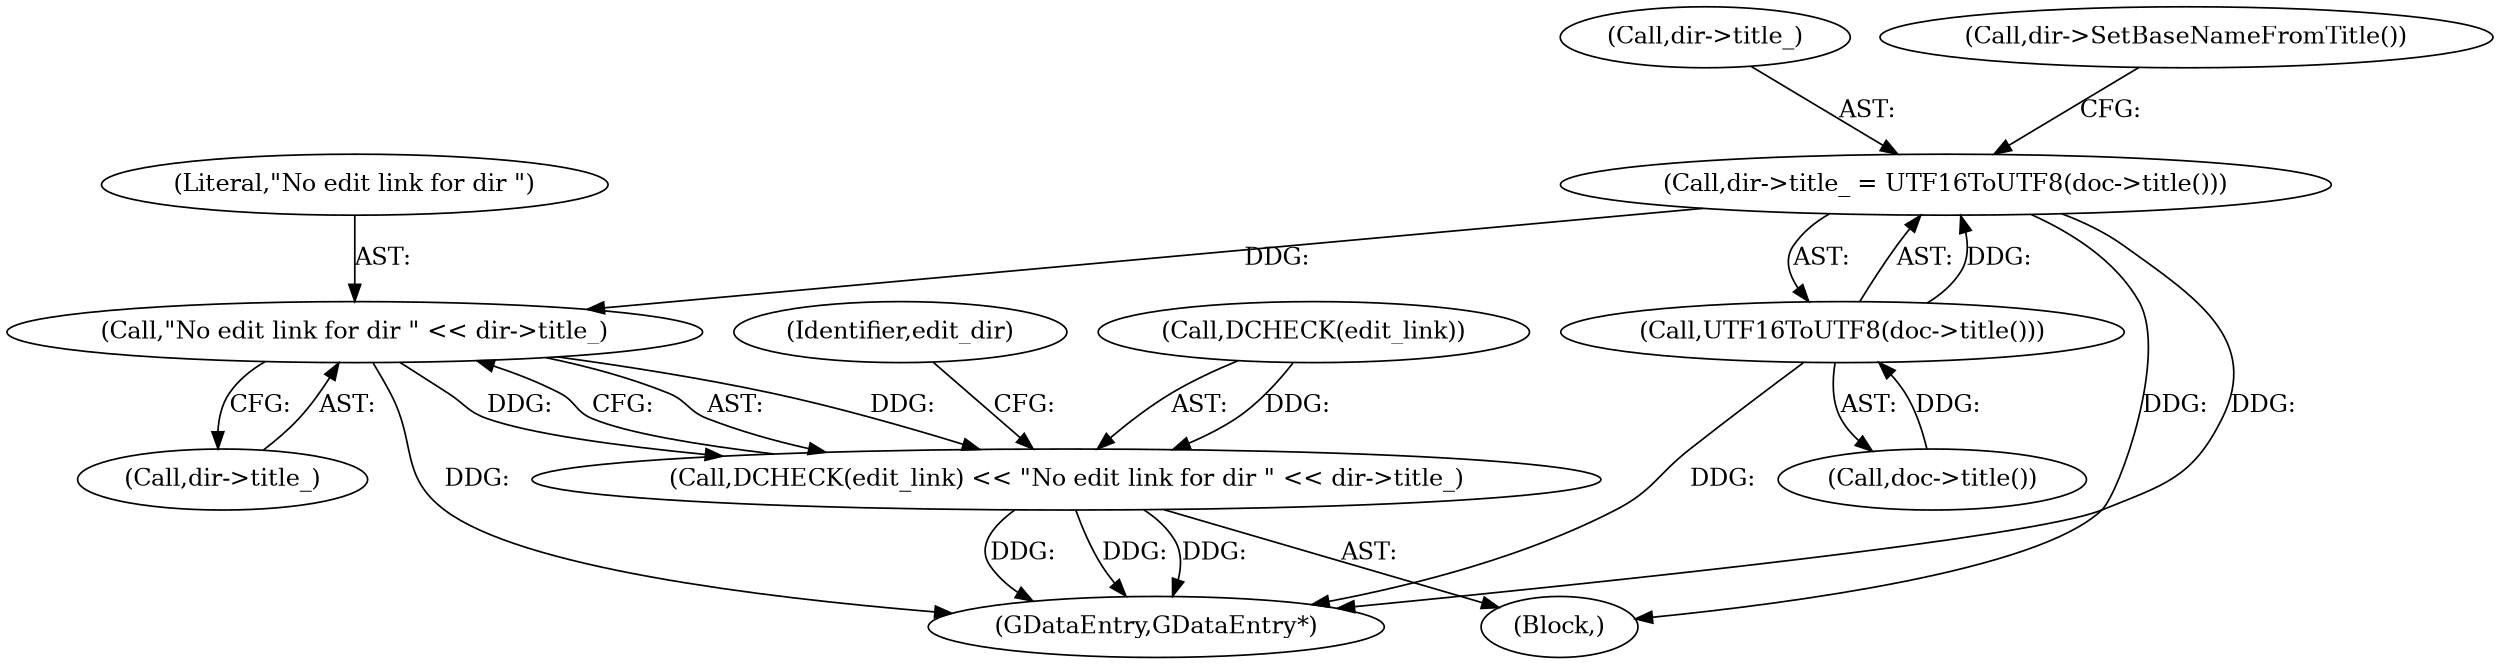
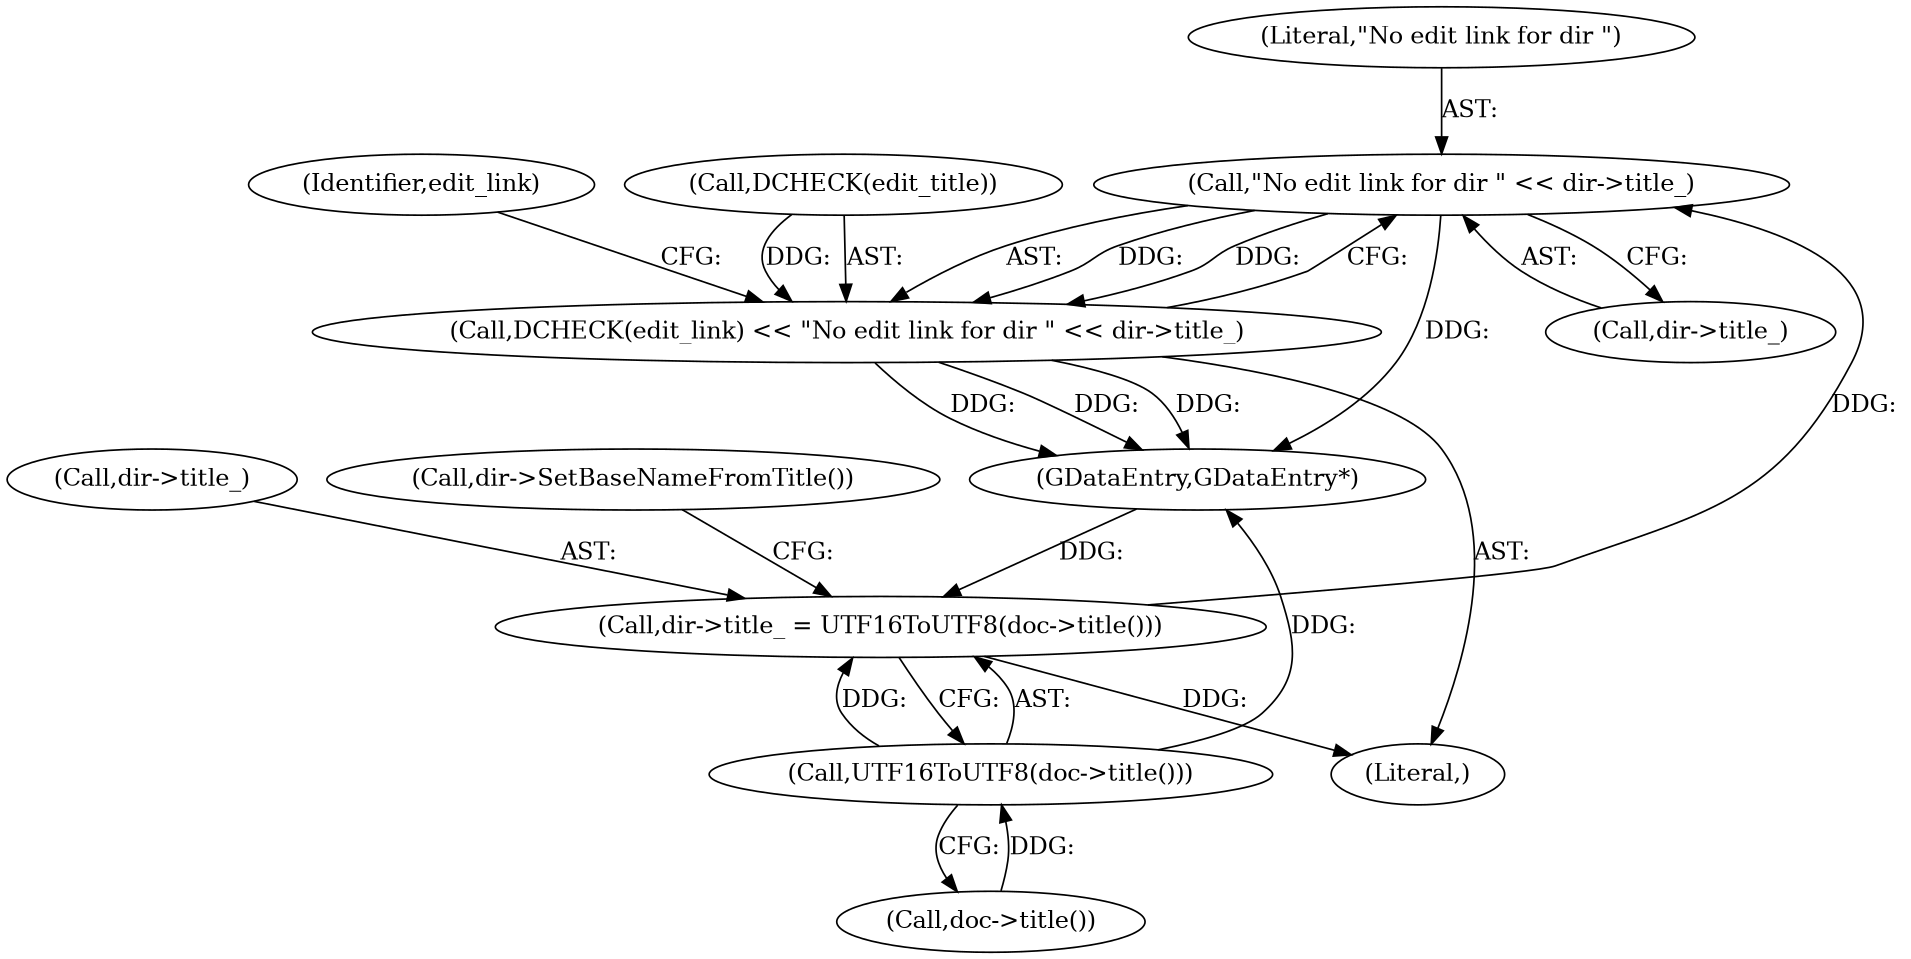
(1826, 258) -> (973, 701)
(900, 332) -> (422, 185)
(1314, 332) -> (843, 185)
(1873, 406) -> (973, 848)
(1952, 539) -> (1048, 549)
(1560, 627) -> (1418, 774)
